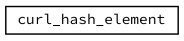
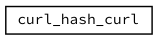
(92, 20) -> (79, 20)
